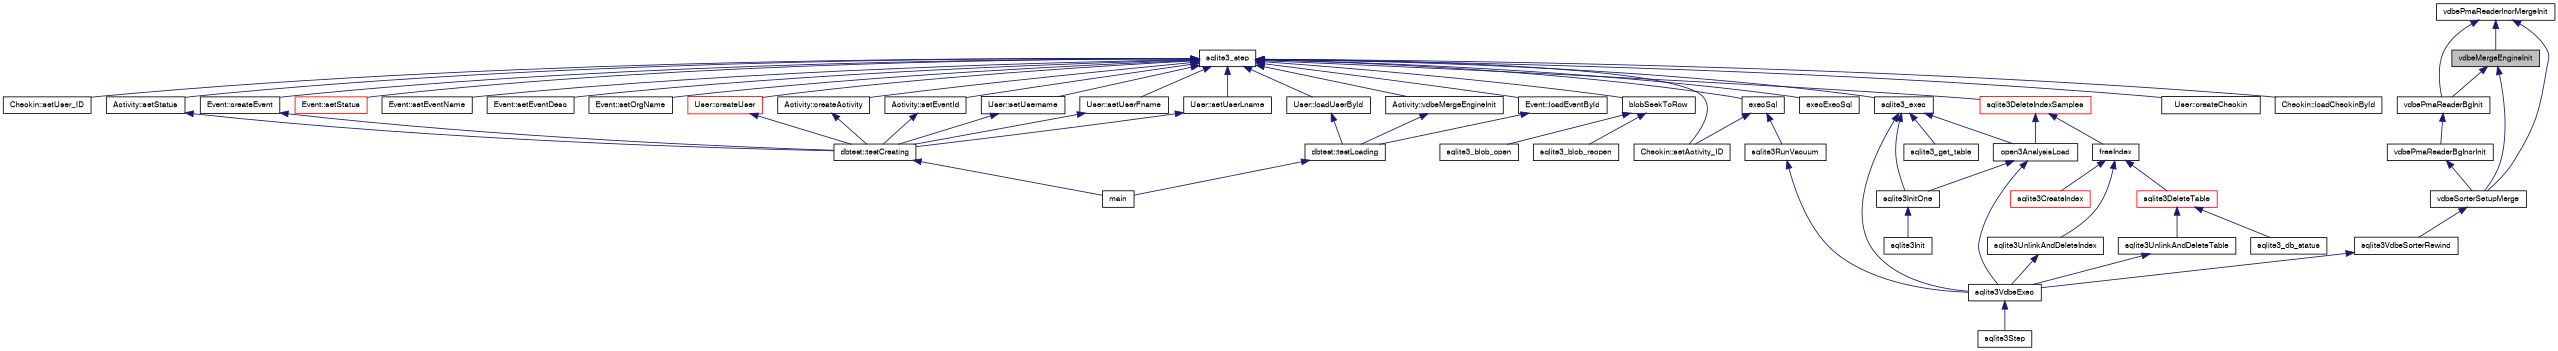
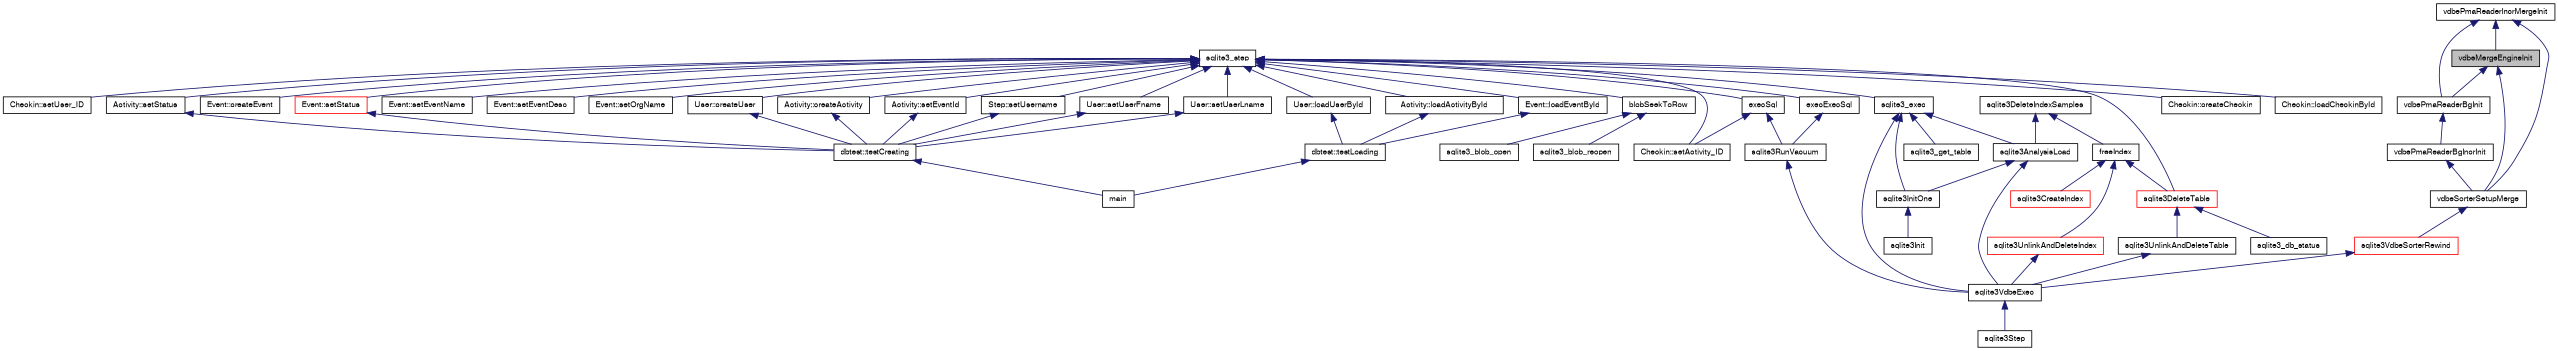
(1622, 78) -> (1744, 67)
(725, 105) -> (725, 105)
(1023, 105) -> (1023, 105)
(1444, 105) -> (1444, 105)
(2036, 105) -> (2036, 105)
(2211, 105) -> (2211, 105)
(493, 132) -> (604, 136)
none -> (1805, 132)
(2036, 152) -> (2036, 152)
(2045, 246) -> (2045, 246)
(2406, 246) -> (2406, 246)
